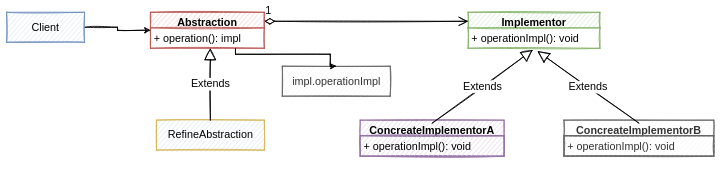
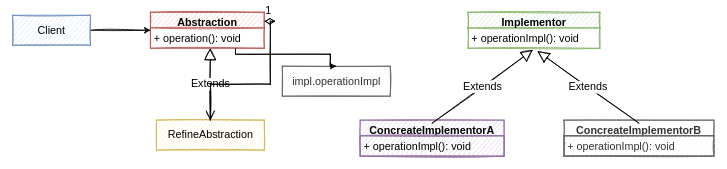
(370, 21) -> (270, 79)
(45, 27) -> (51, 30)
(203, 38) -> (204, 38)
(210, 135) -> (210, 135)
